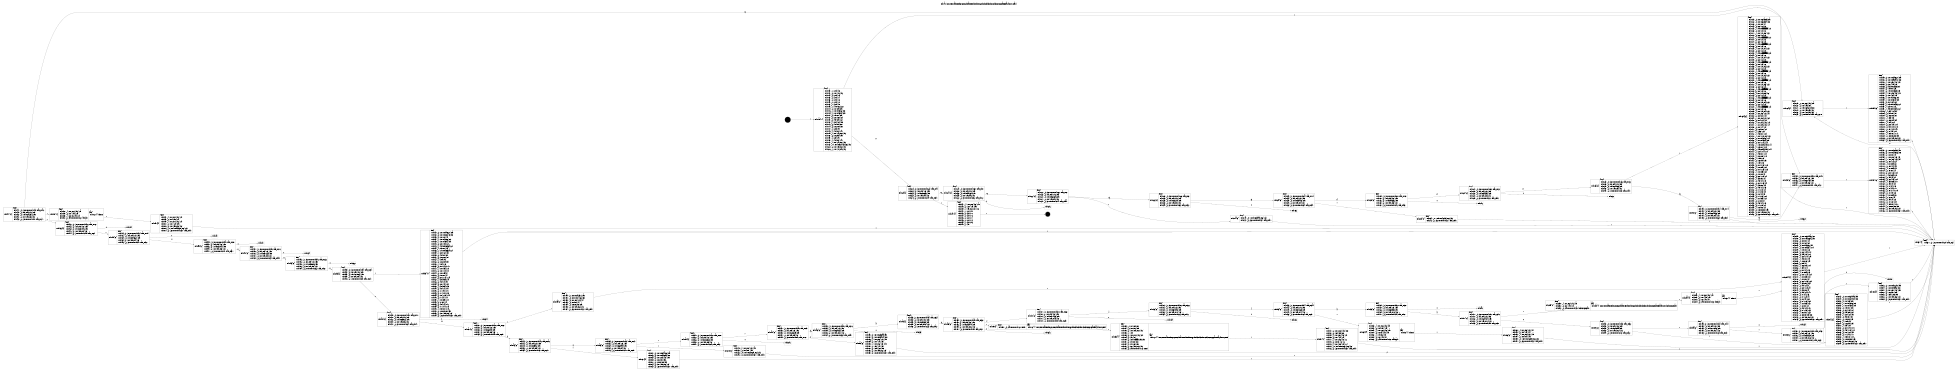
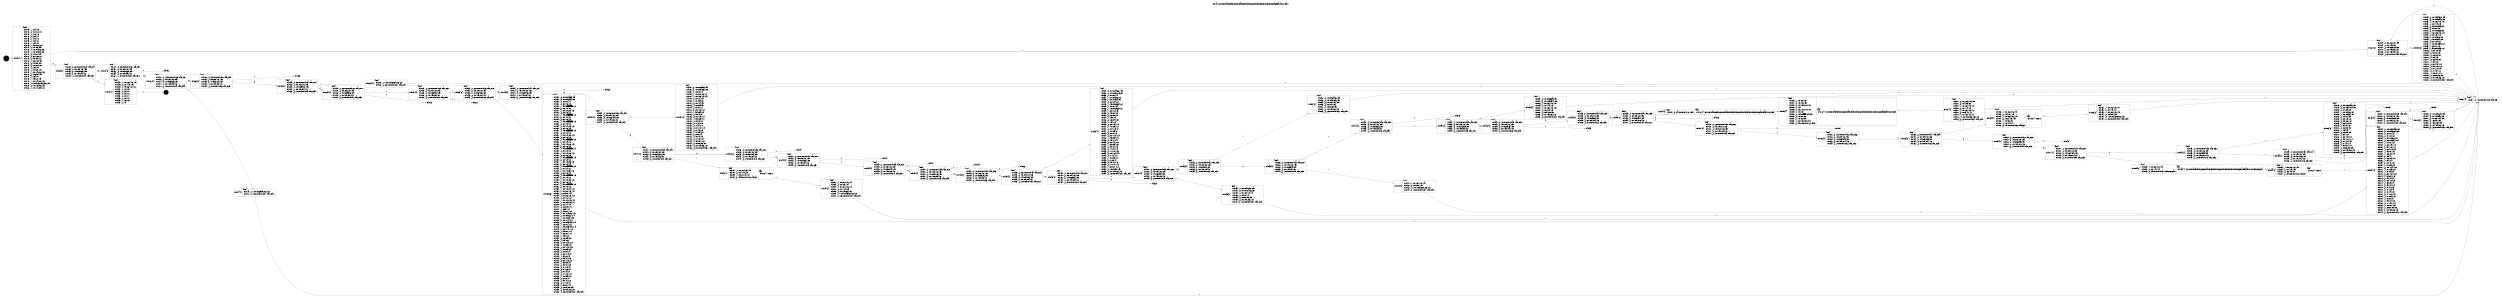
(905, 13) -> (630, 136)
(1294, 320) -> none
